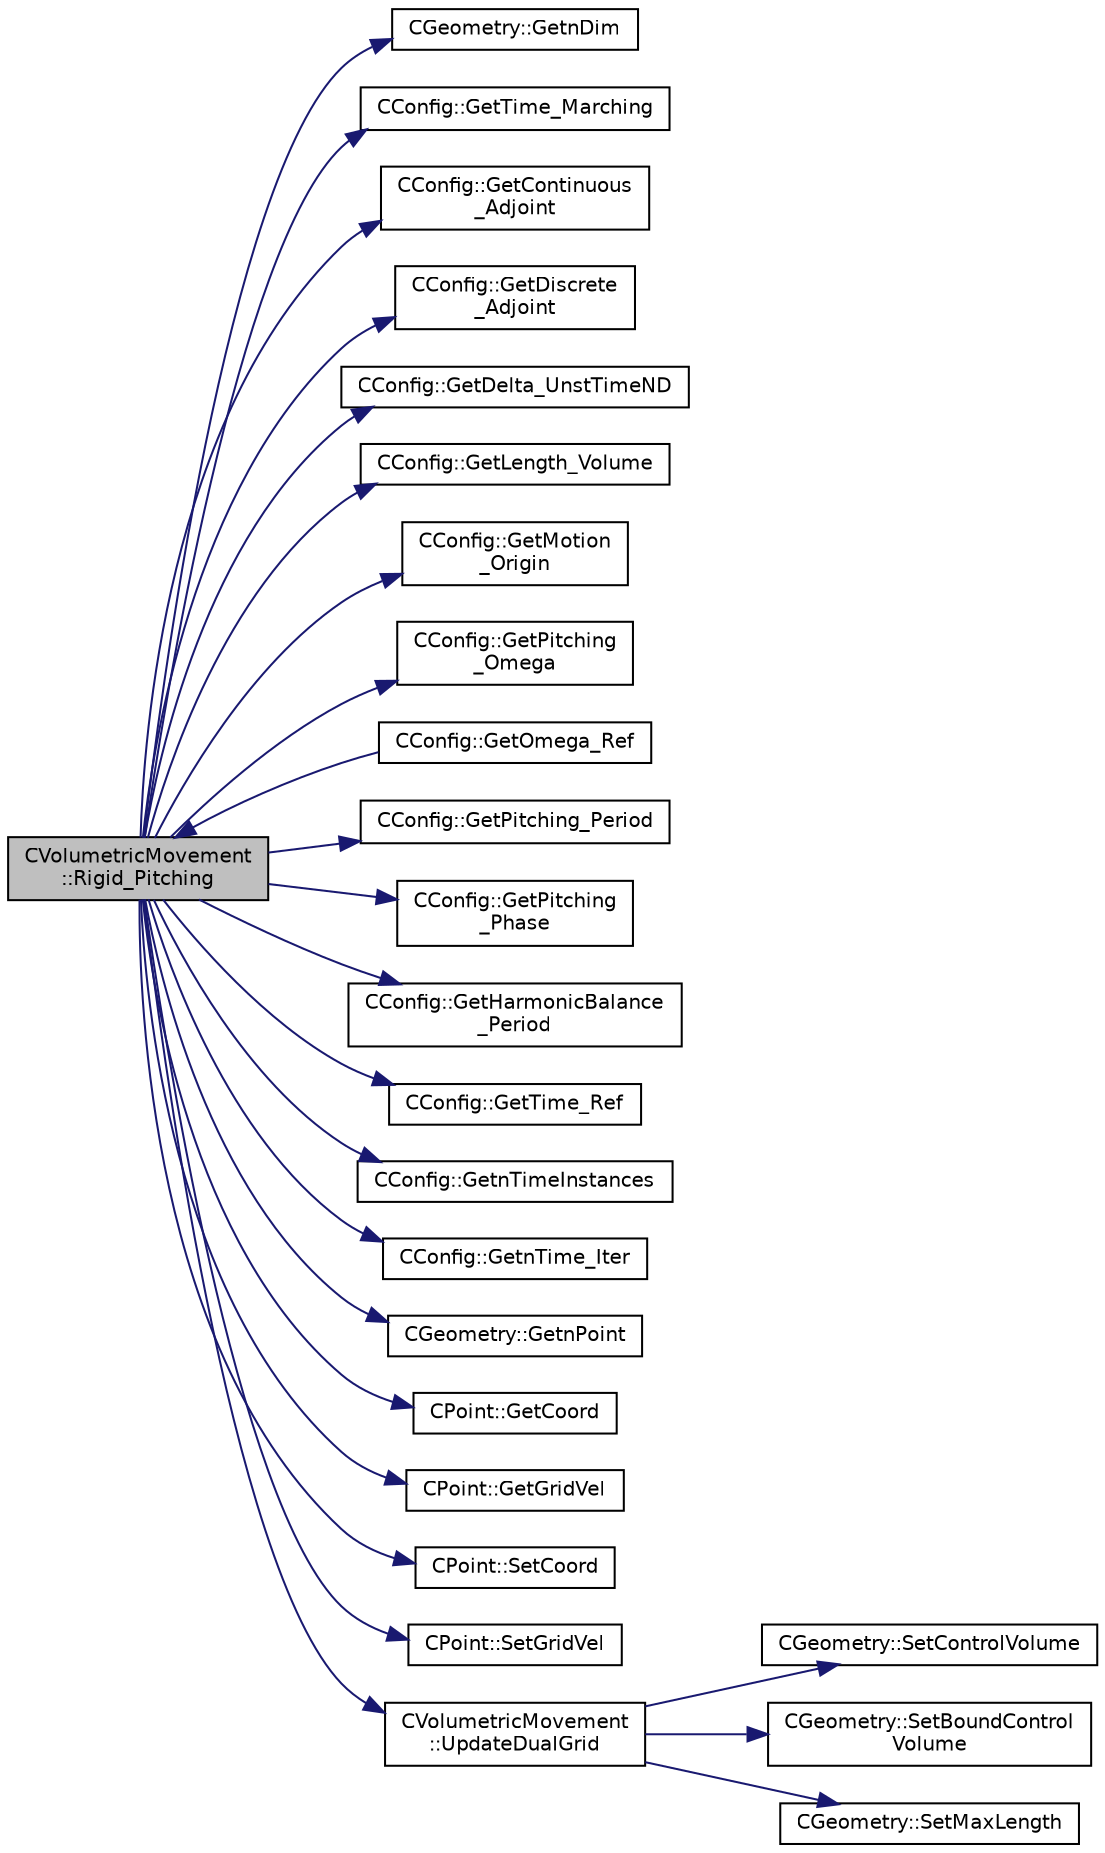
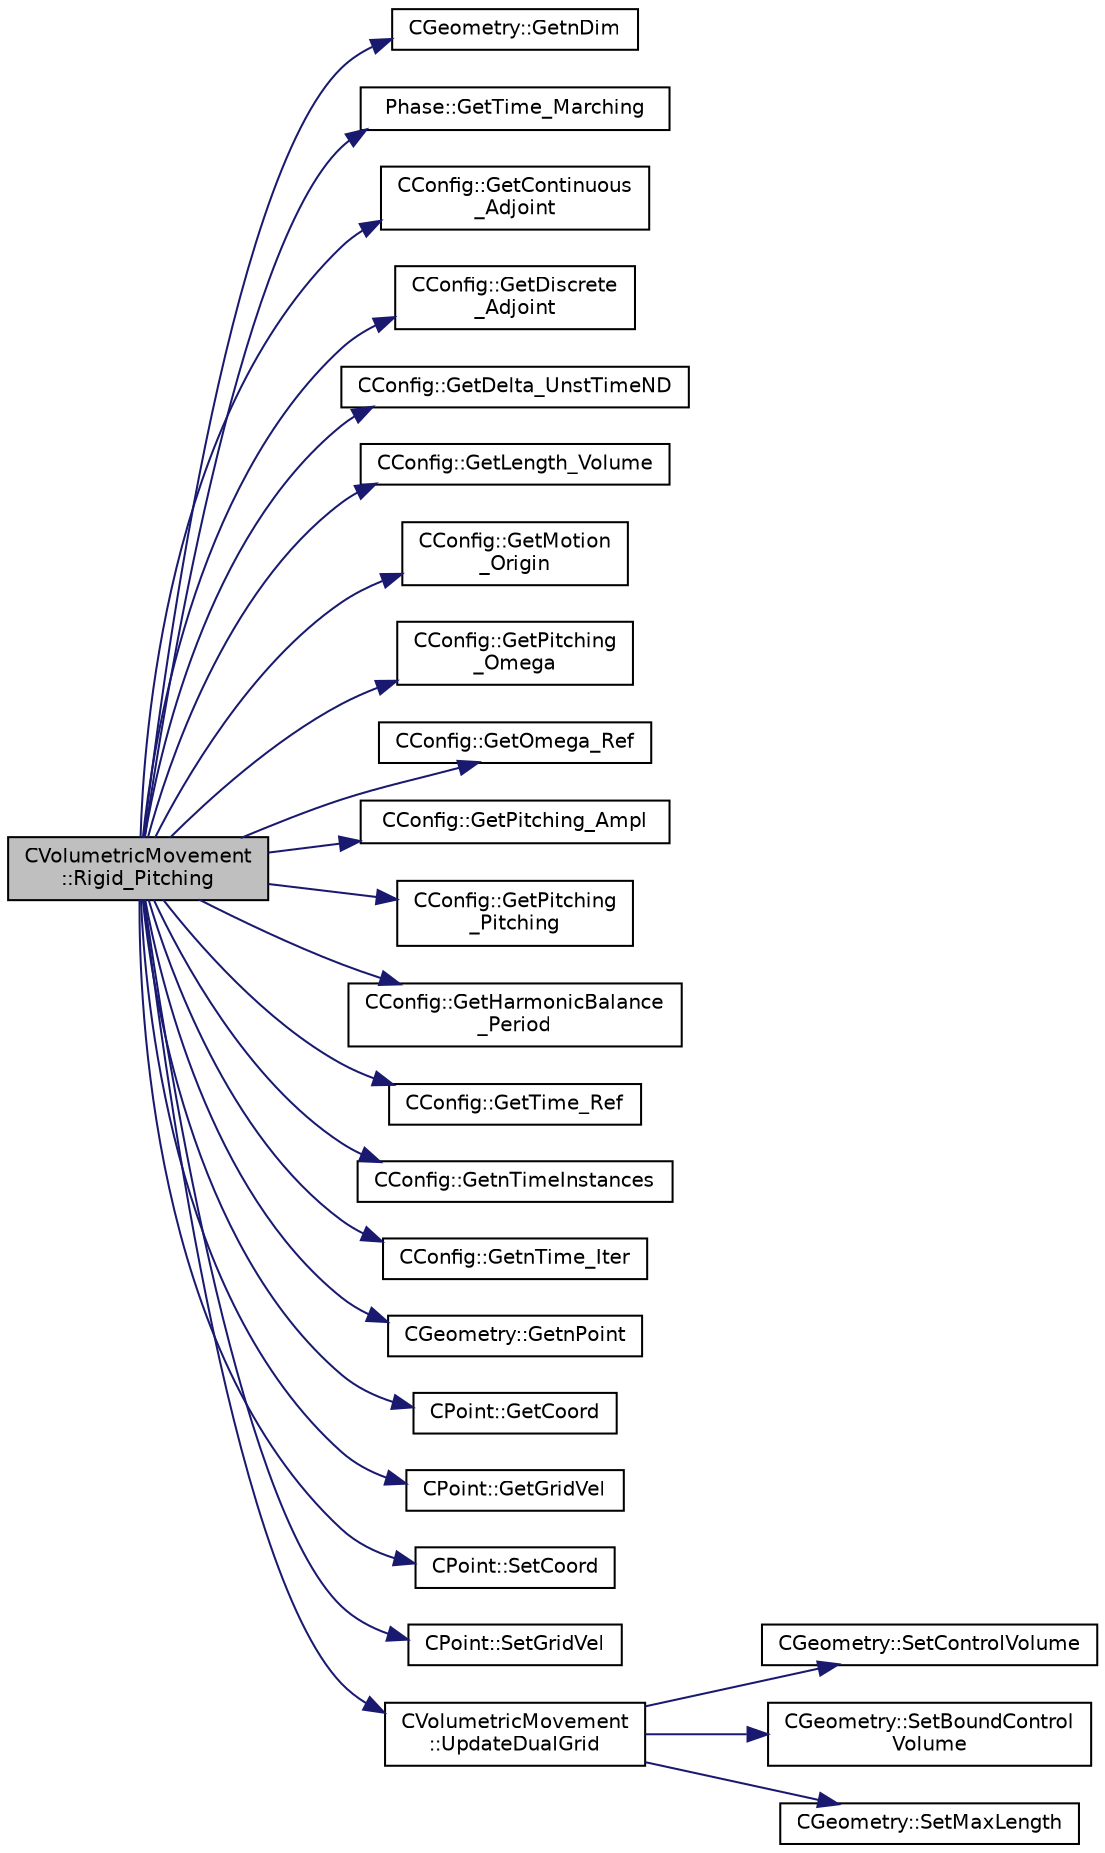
(515, 109) -> (515, 109)
(283, 784) -> (348, 797)
(515, 822) -> (515, 822)
(515, 913) -> (515, 913)
